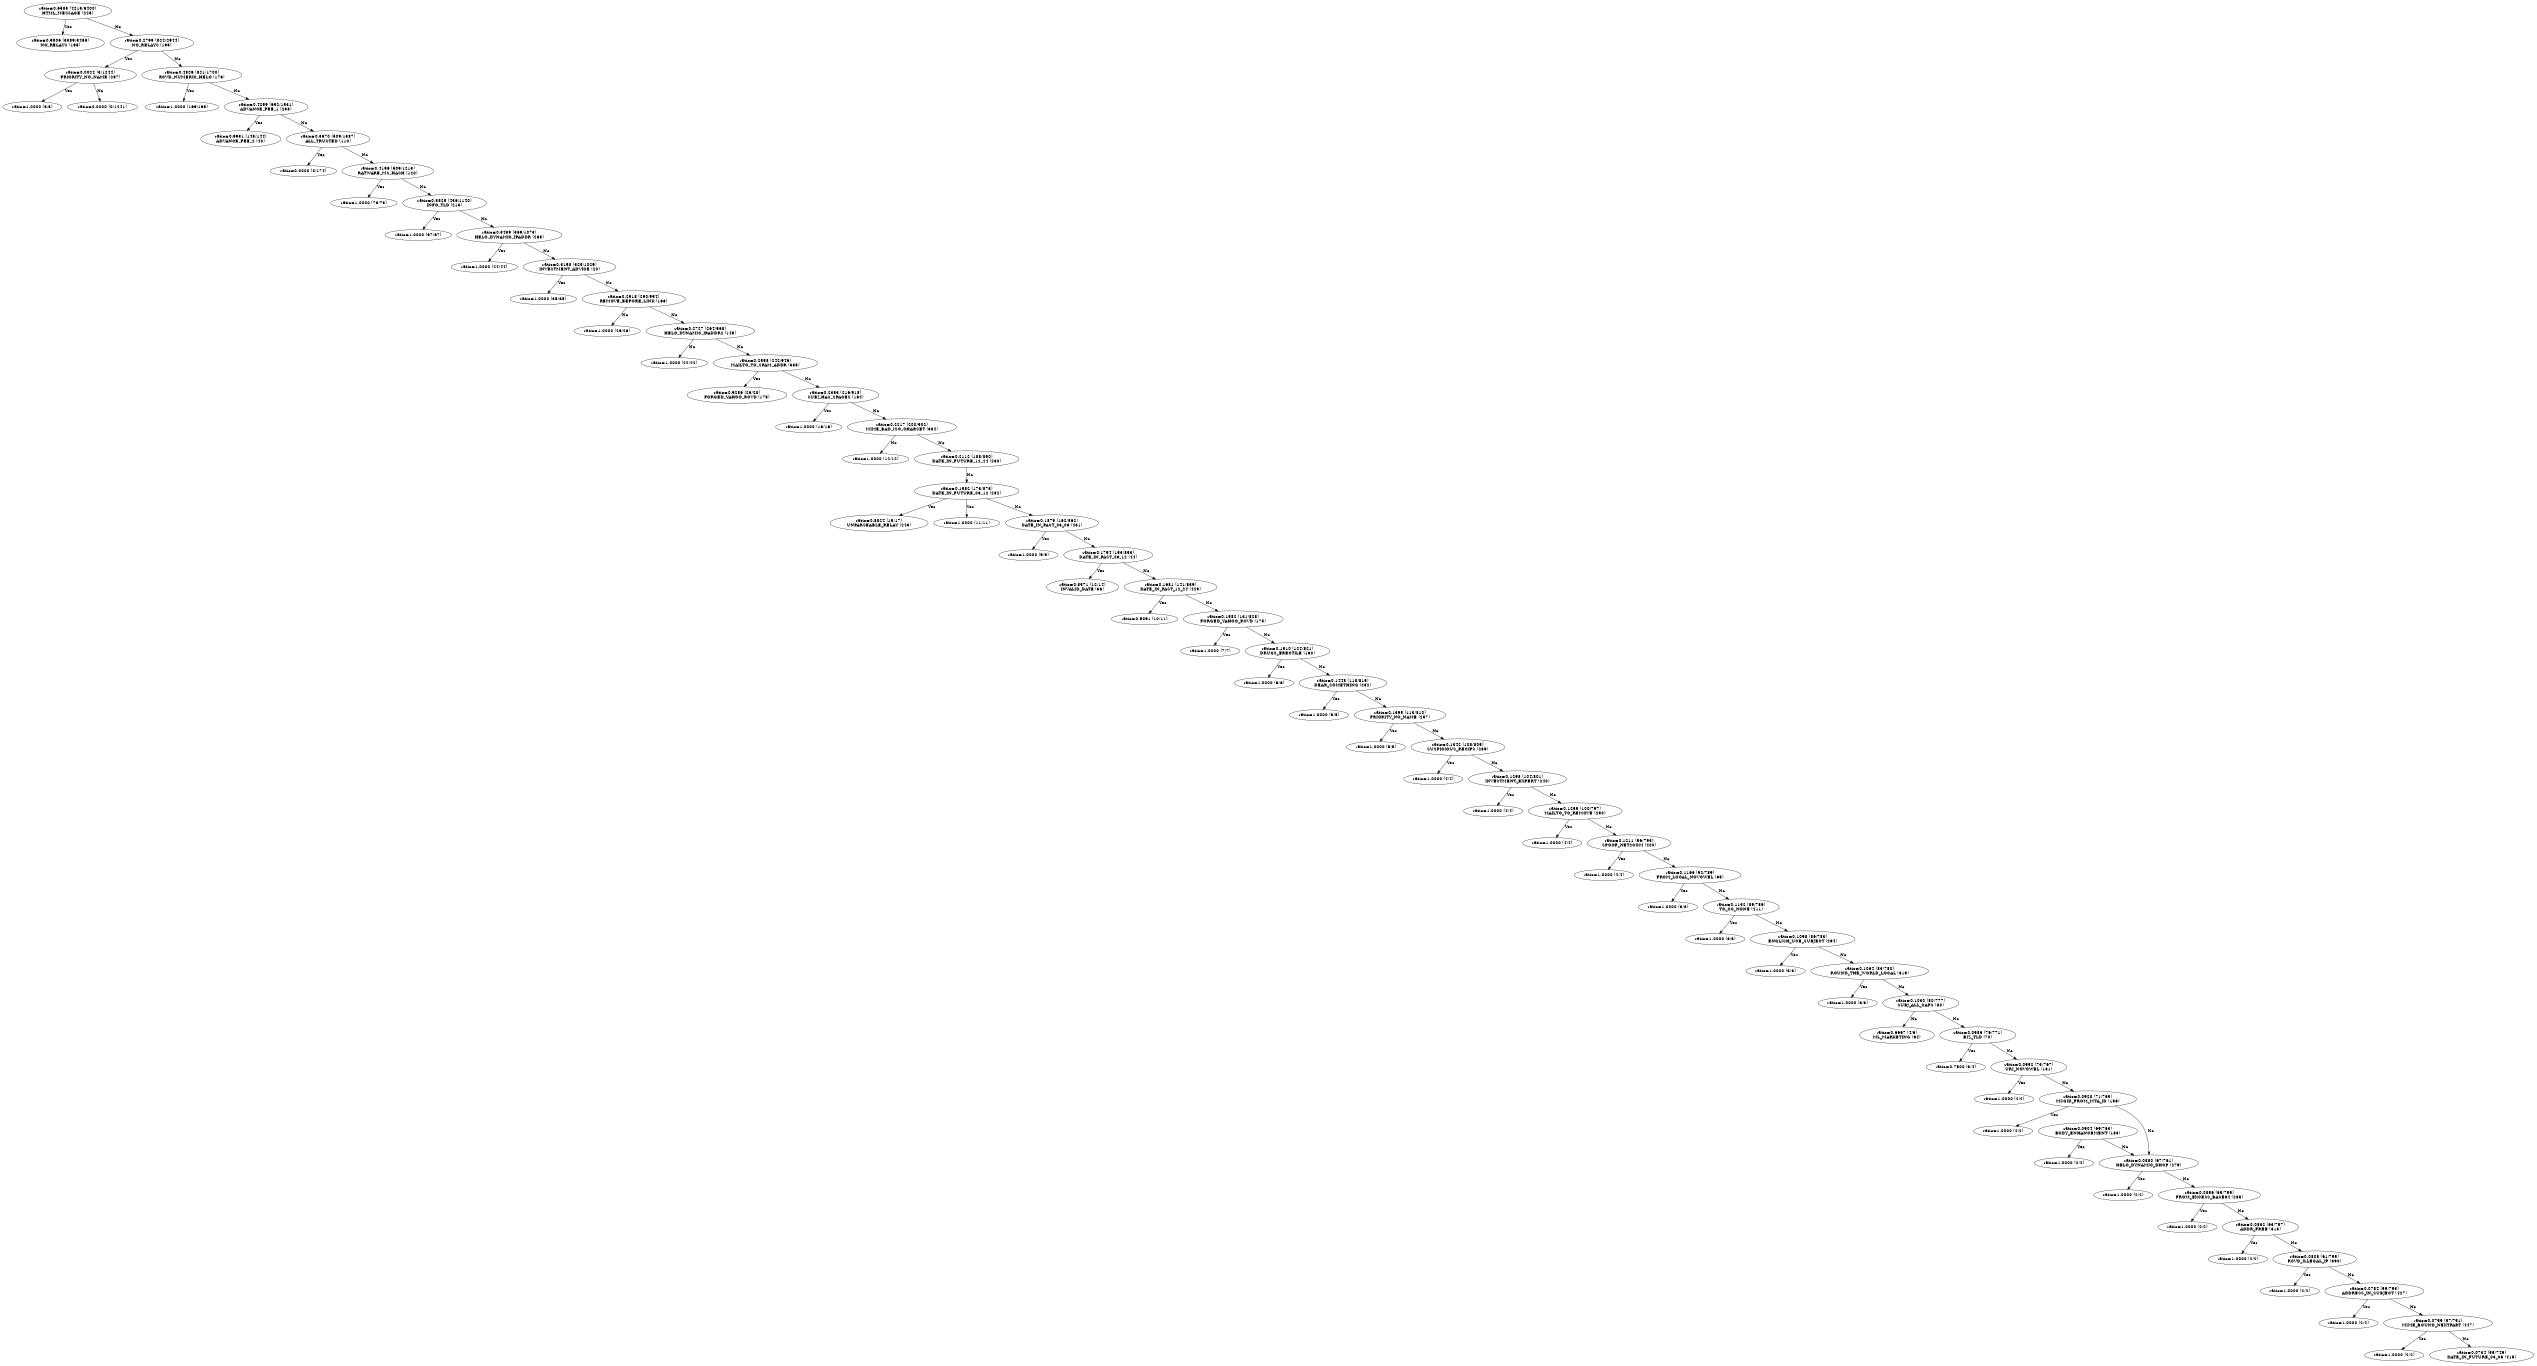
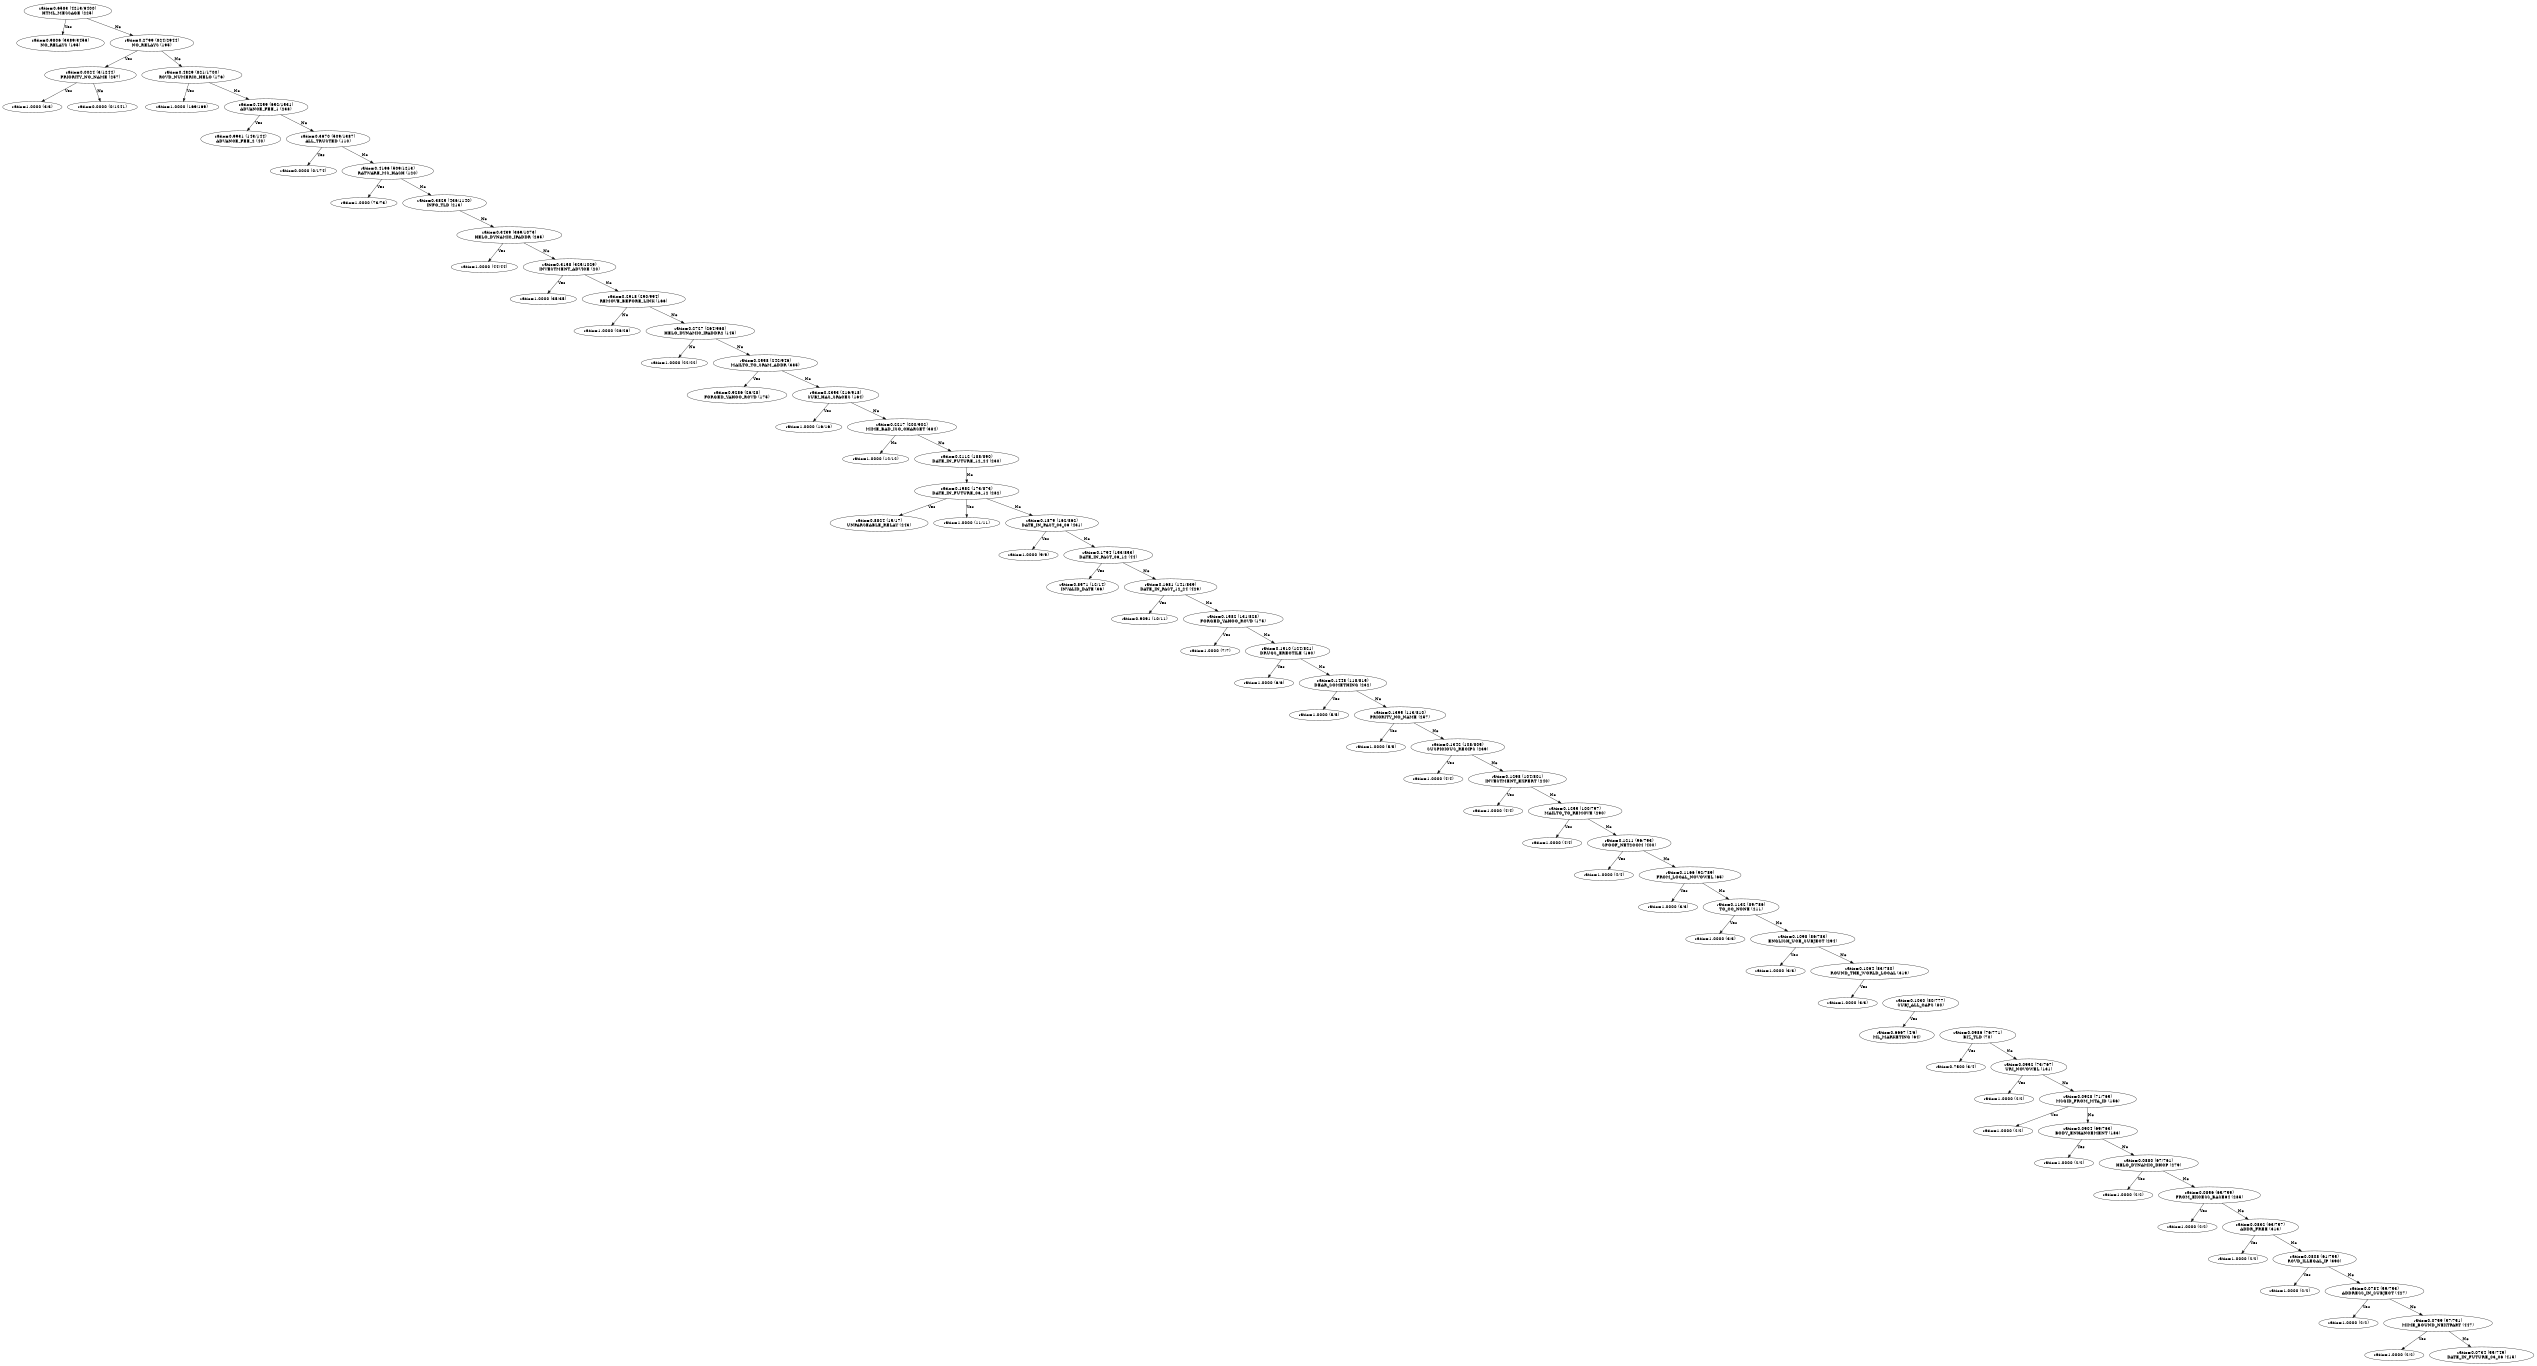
(418, 235) -> none
(1894, 986) -> none
(1948, 1018) -> none
(1914, 1019) -> (1914, 1019)
(2140, 1123) -> (2088, 1114)
